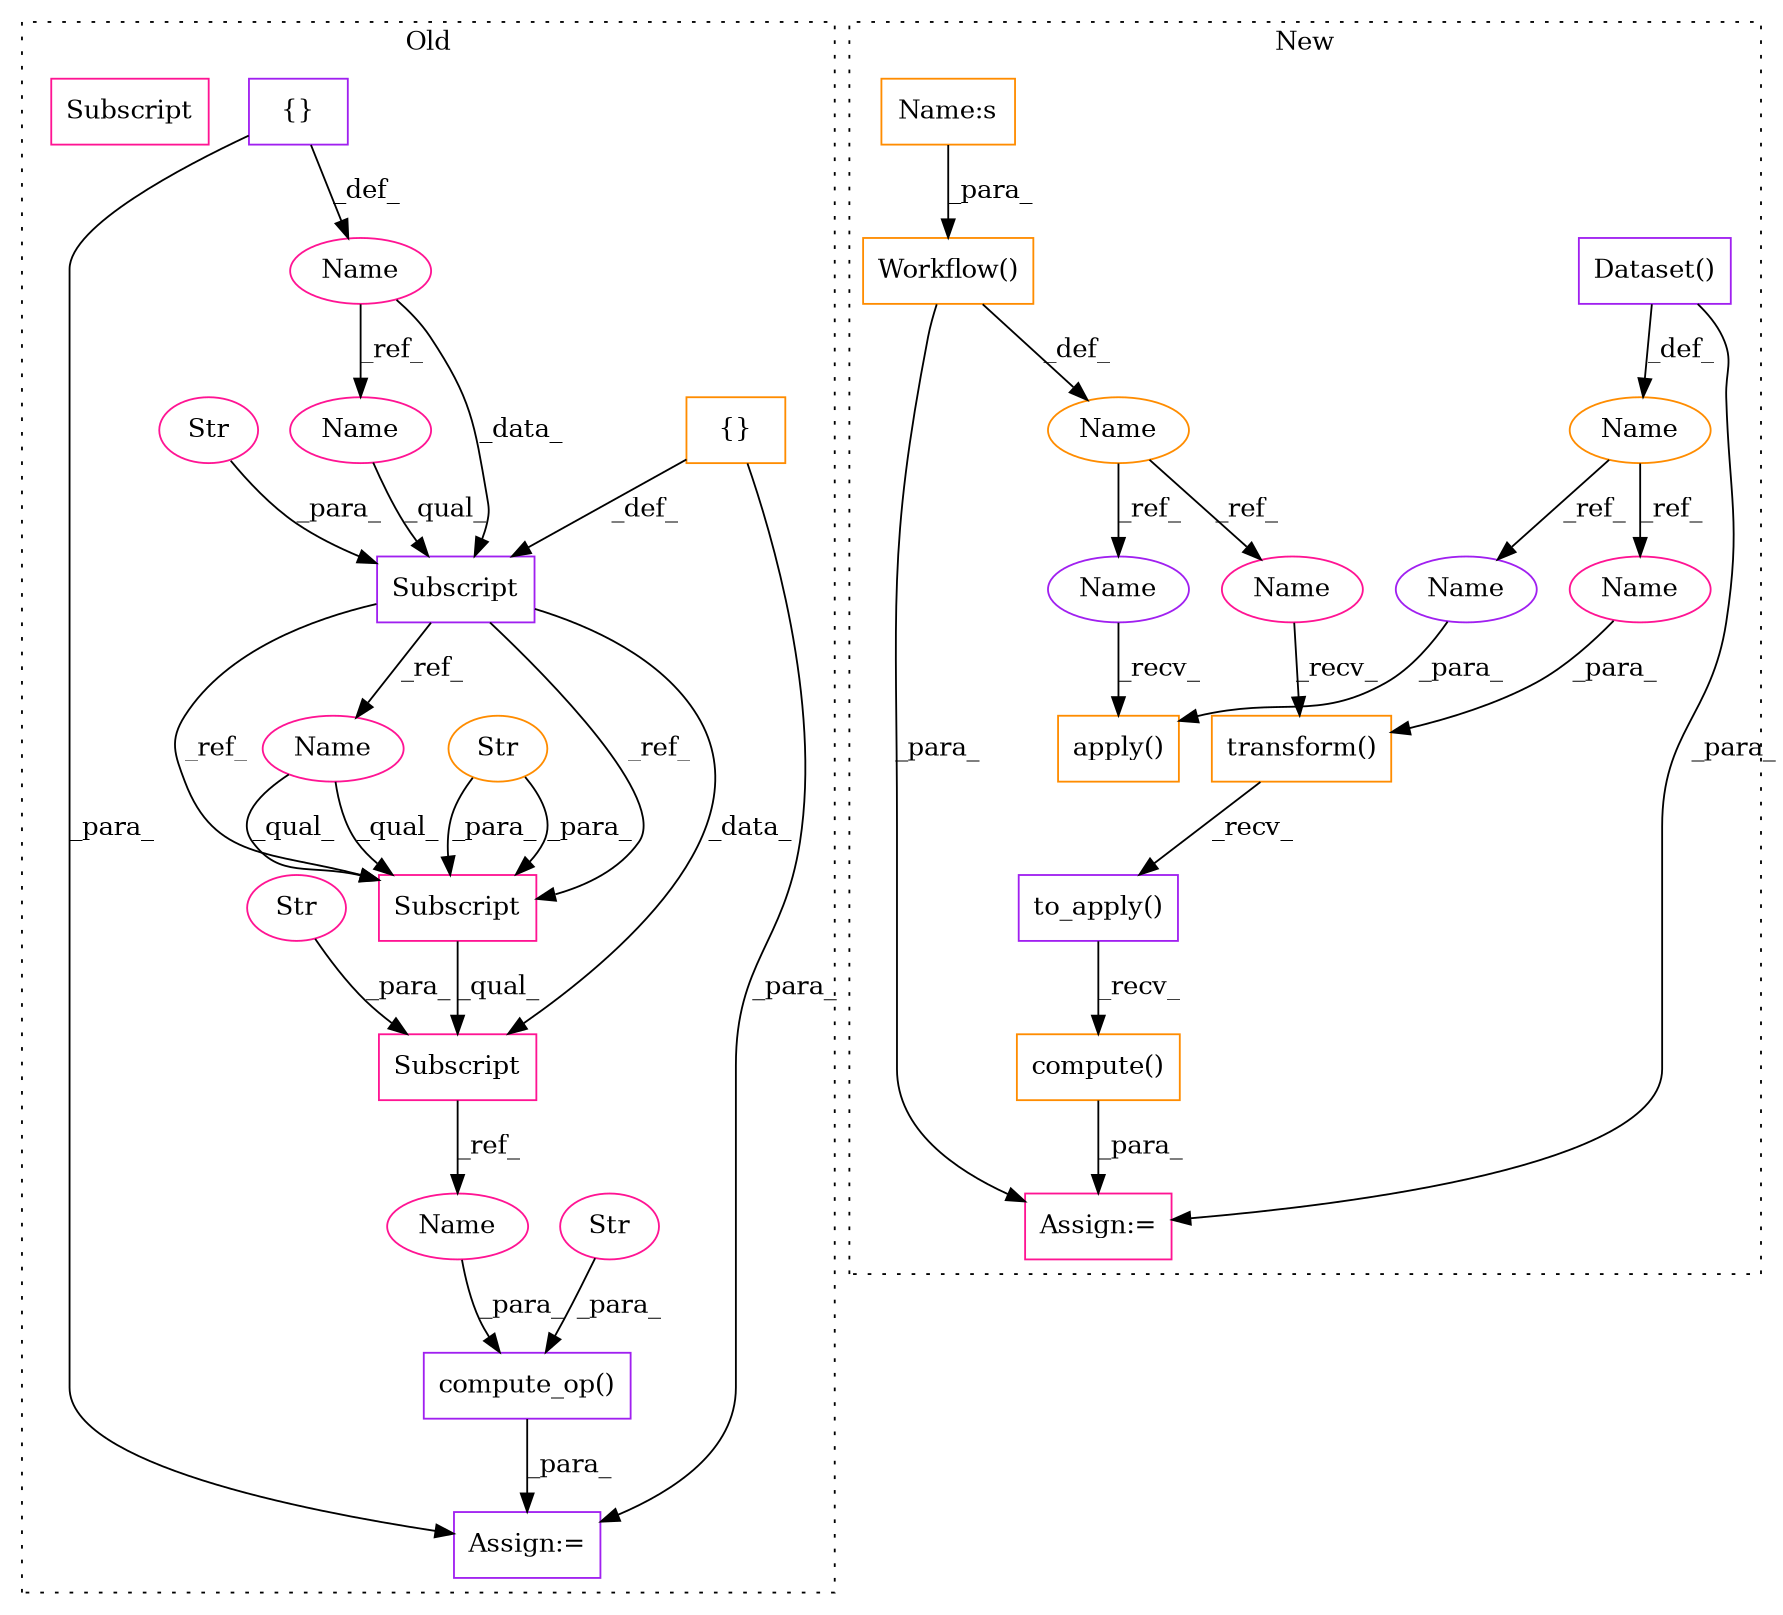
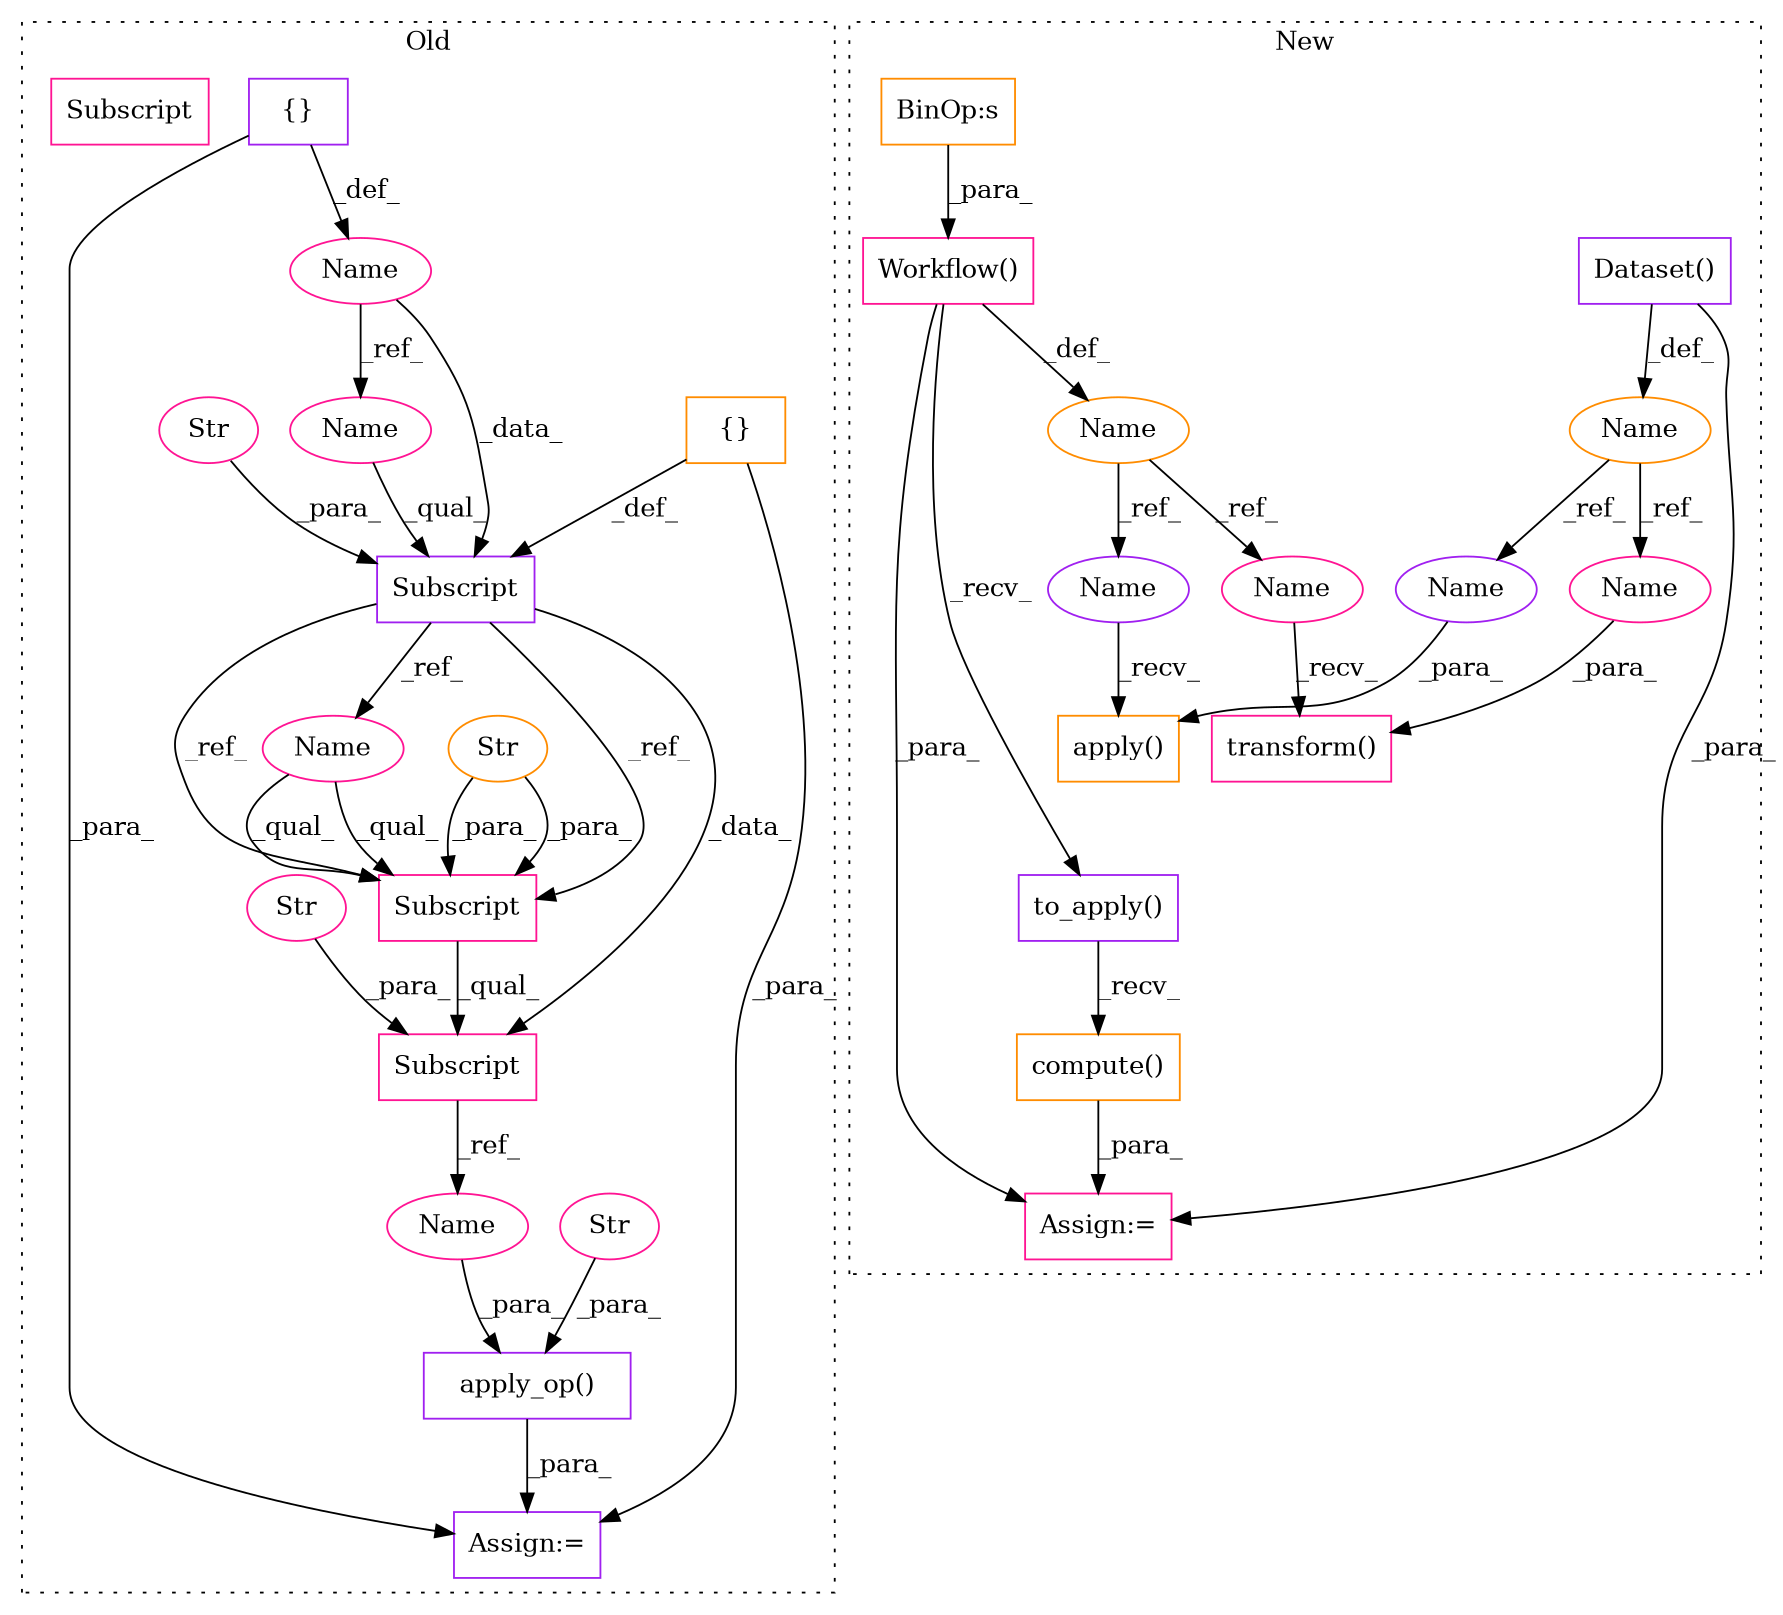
(948, 112) -> (948, 112)
(948, 271) -> (948, 271)
(1302, 749) -> (1302, 749)
(1207, 823) -> (945, 596)
(527, 1386) -> (527, 1386)
